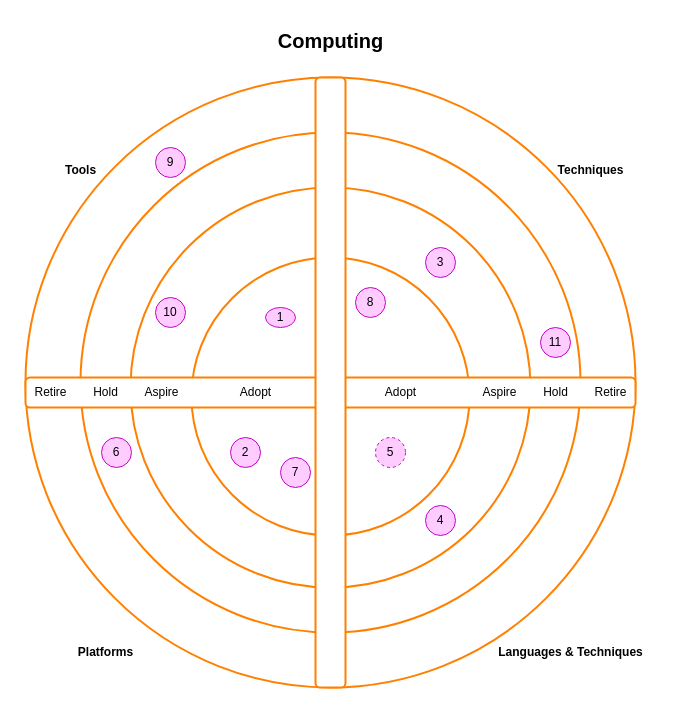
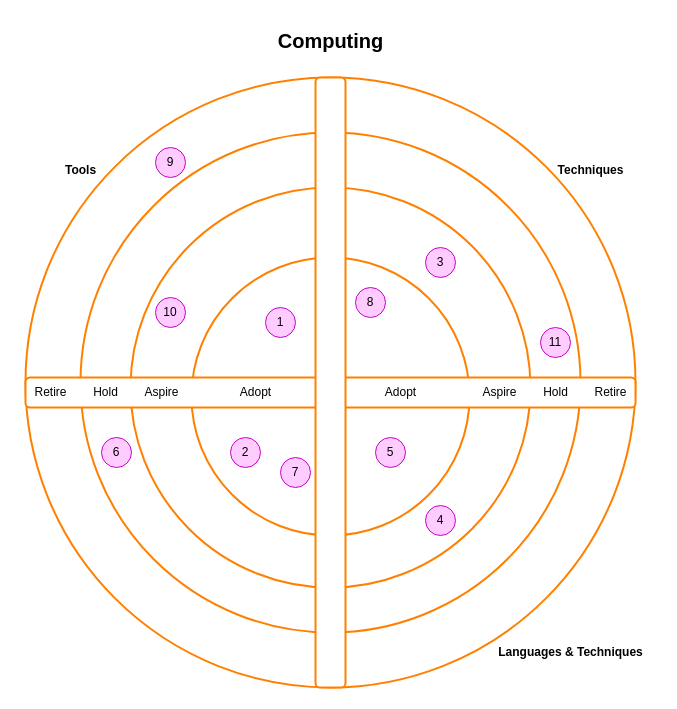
(281, 318) -> (281, 323)
(391, 453) -> (391, 453)
(106, 653) -> none
